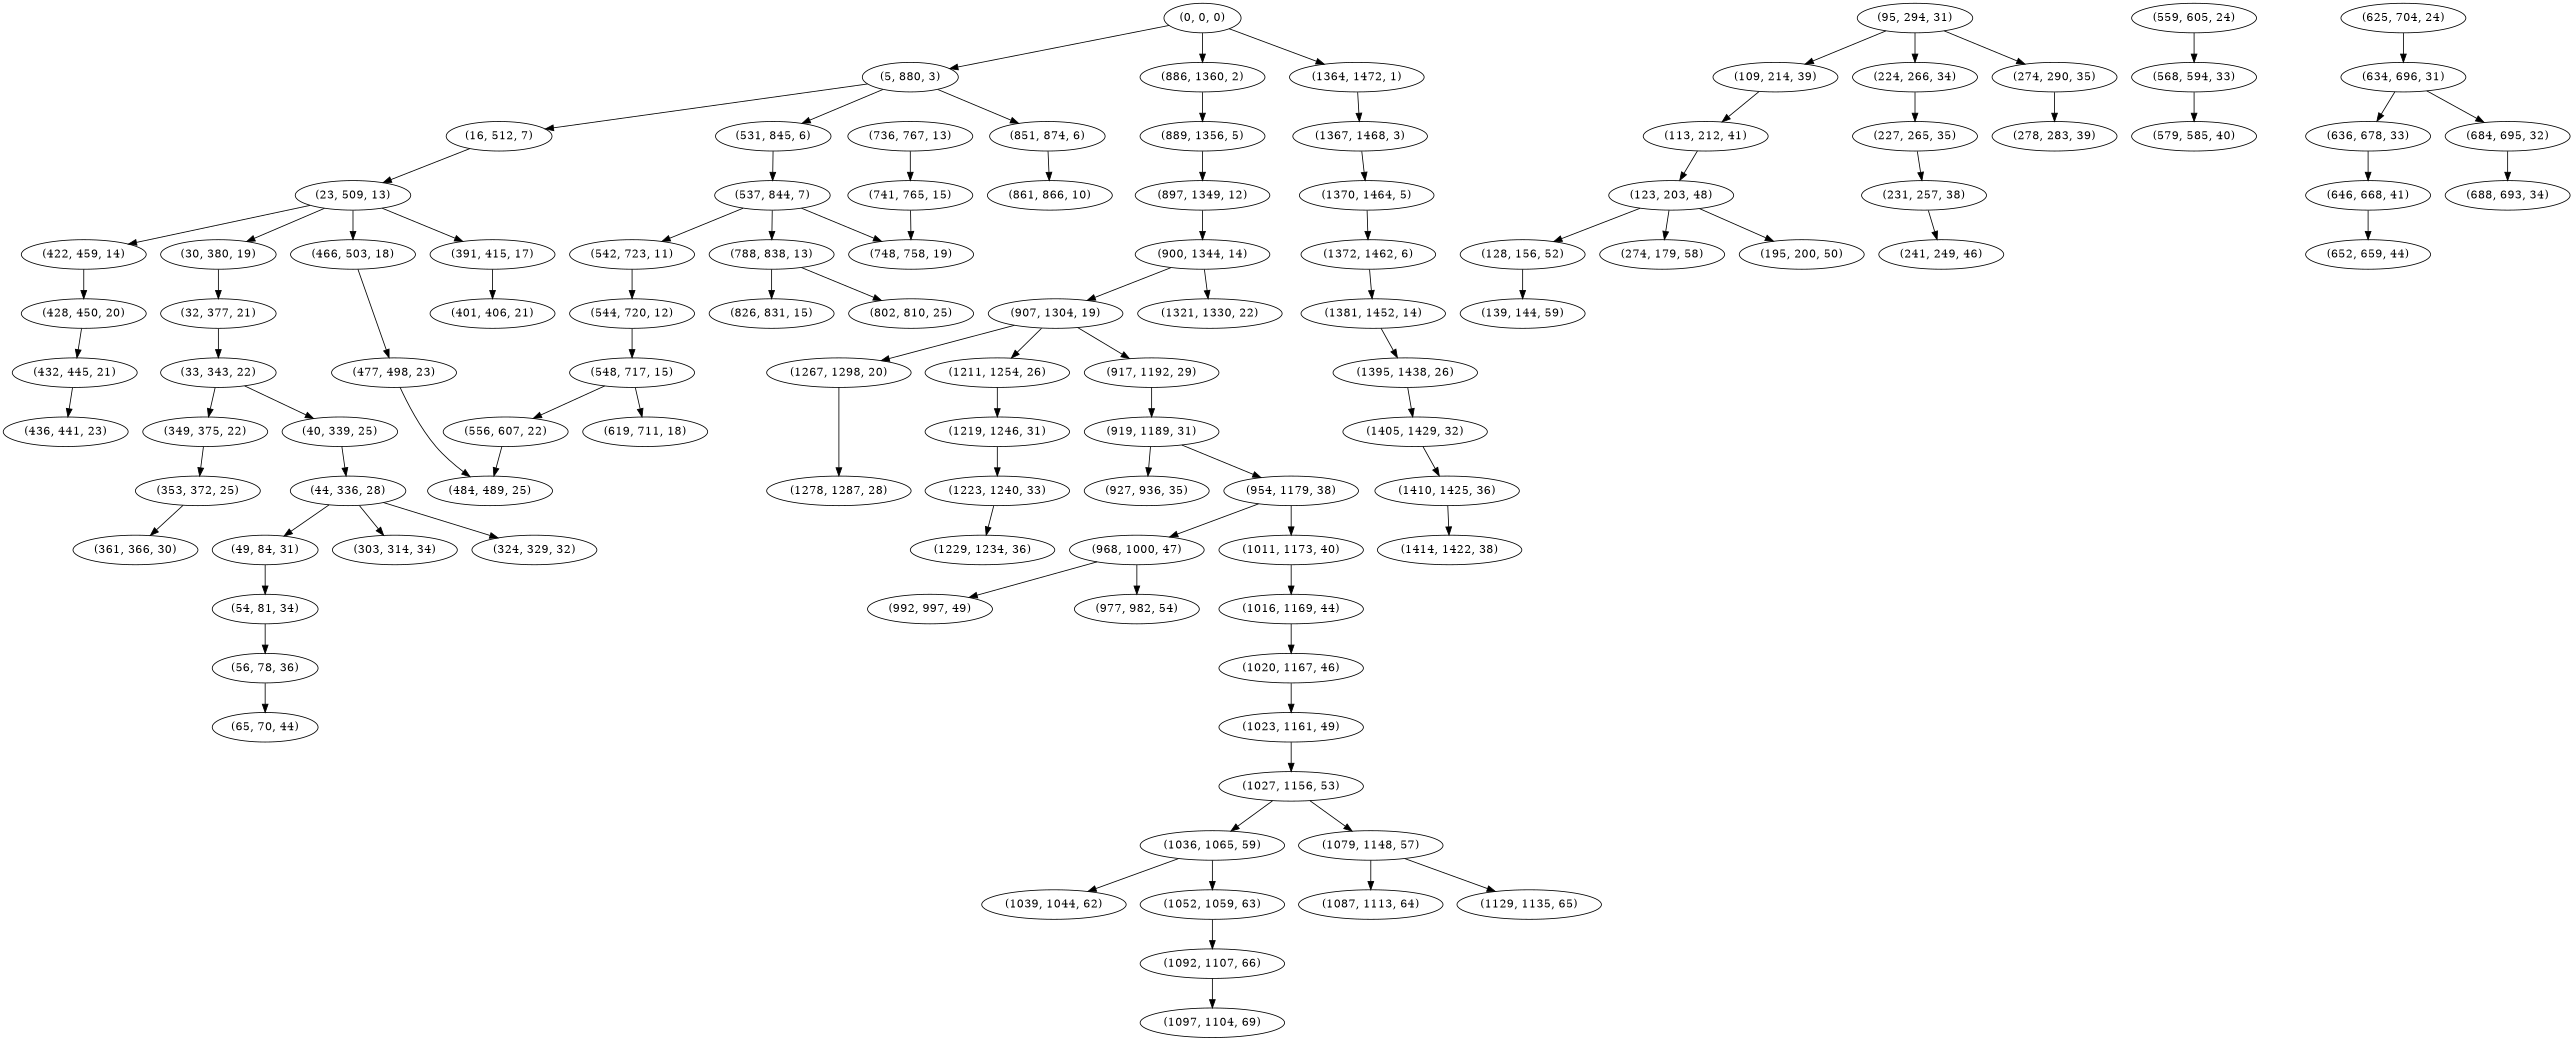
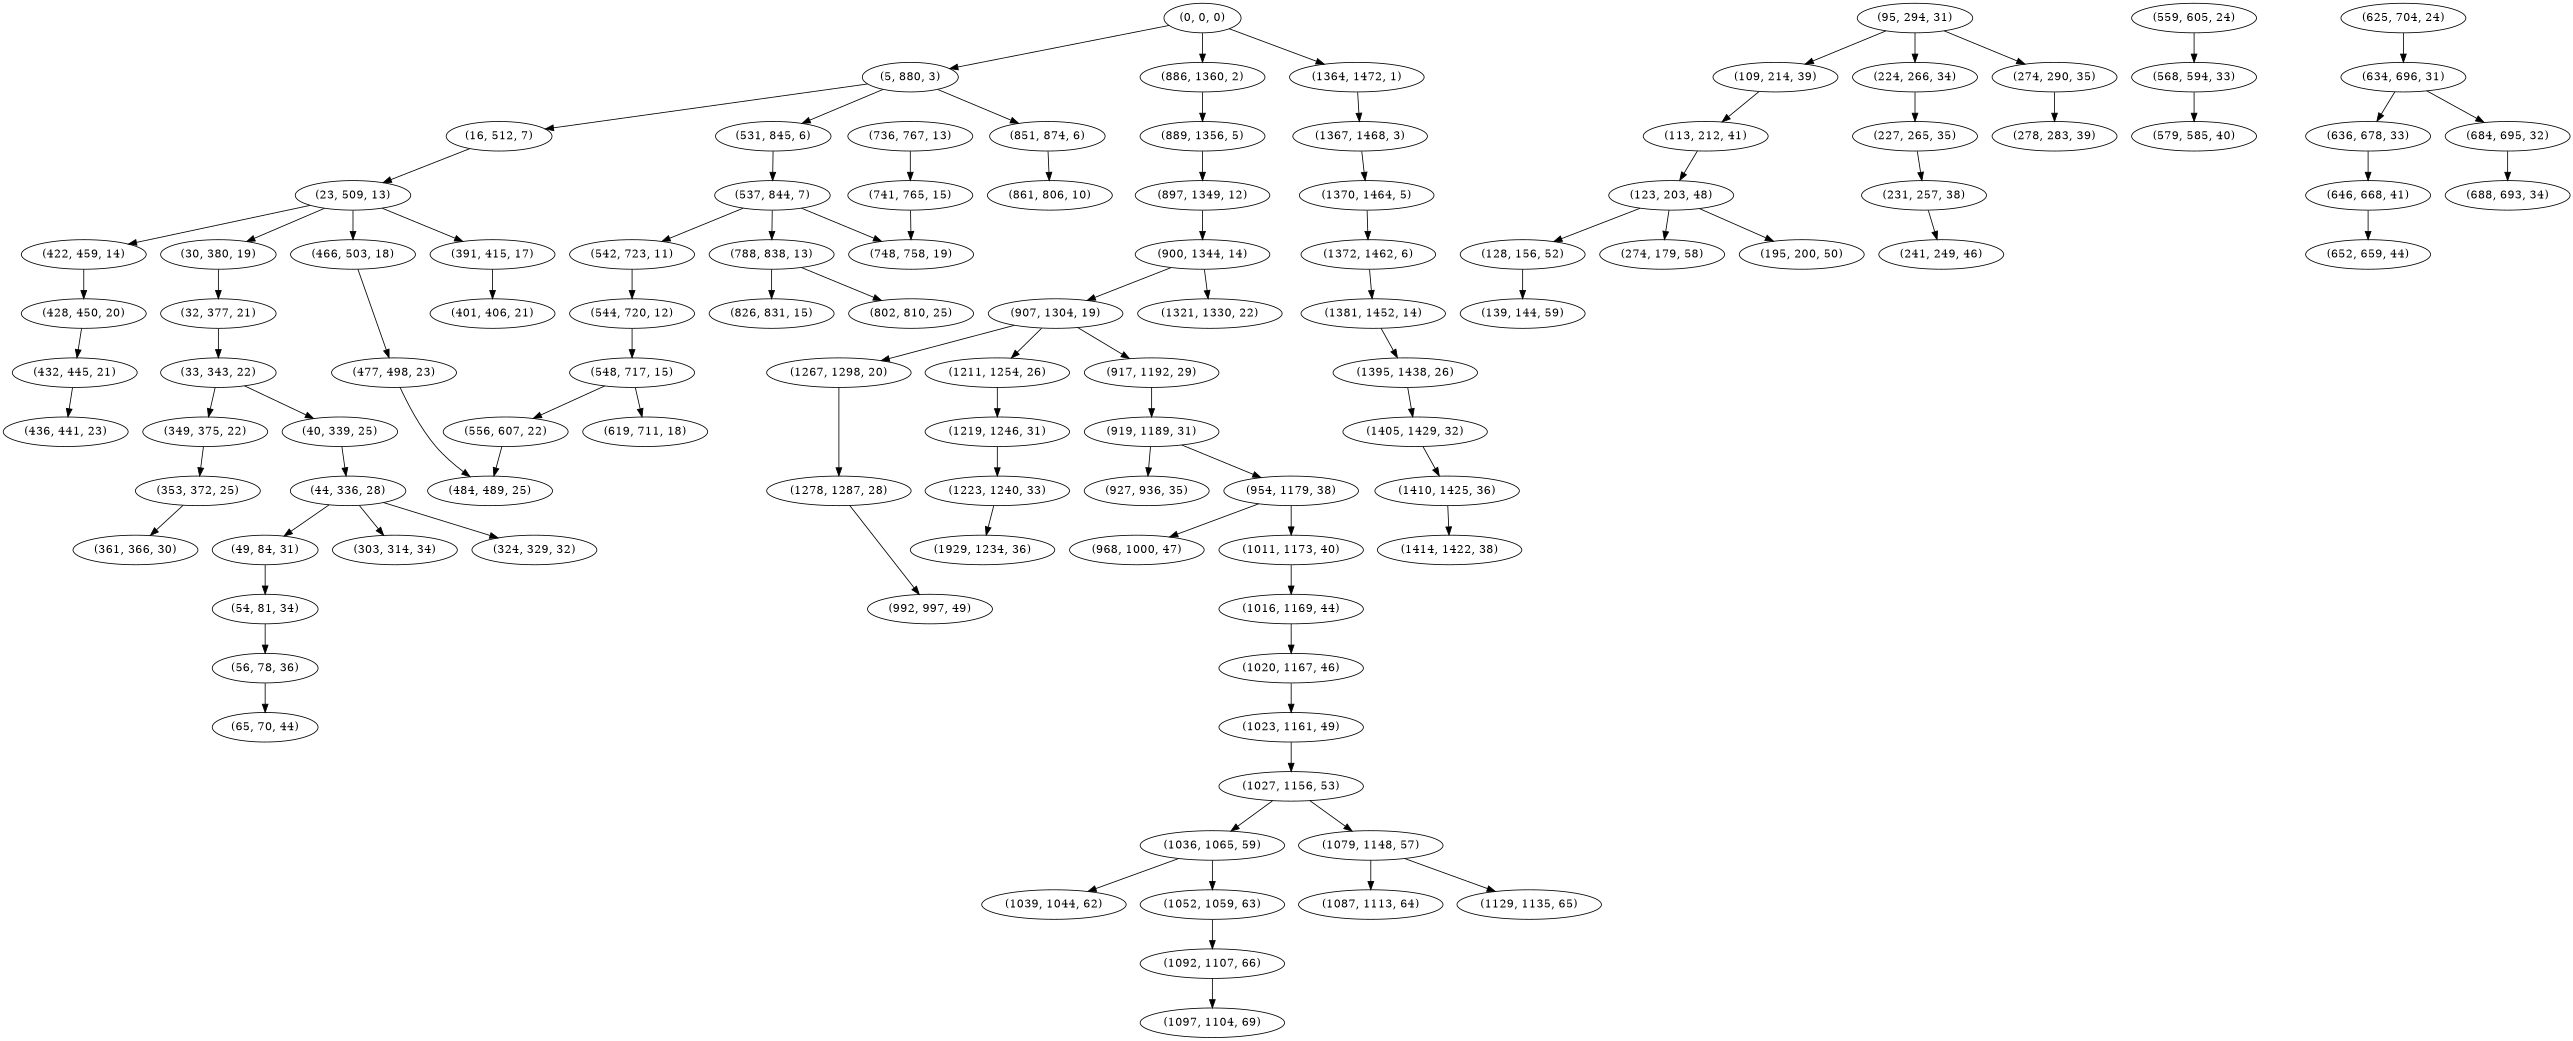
(1050, 195) -> (1050, 195)
(983, 550) -> (983, 550)
(1037, 579) -> (882, 547)
(1137, 609) -> none
